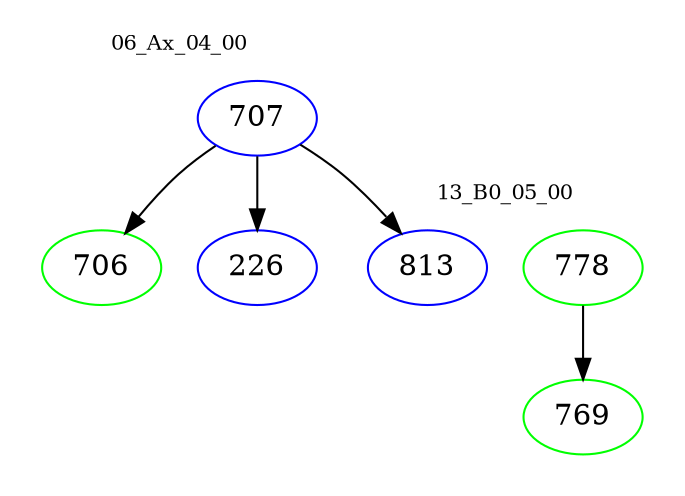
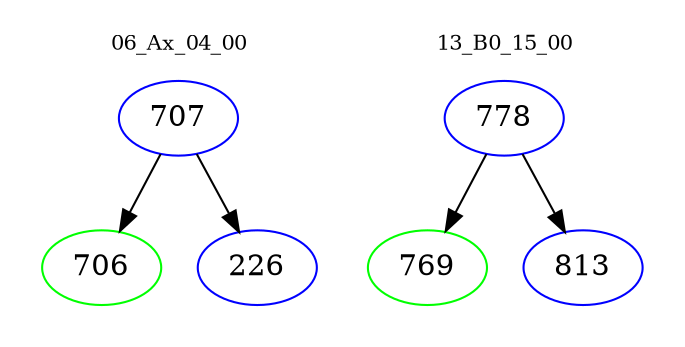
(505, 194) -> (505, 45)
(365, 195) -> (539, 184)
(583, 268) -> (504, 118)
